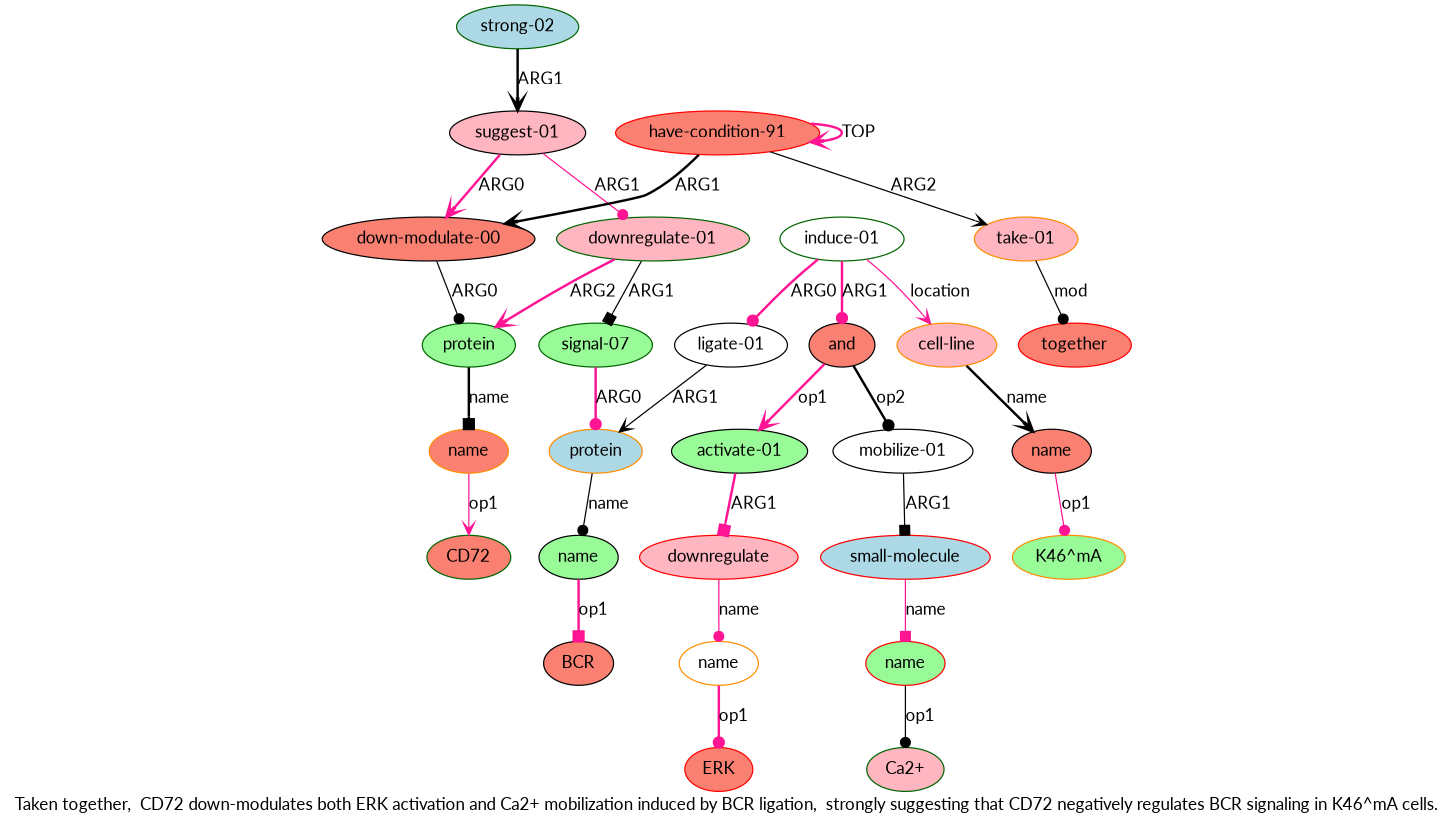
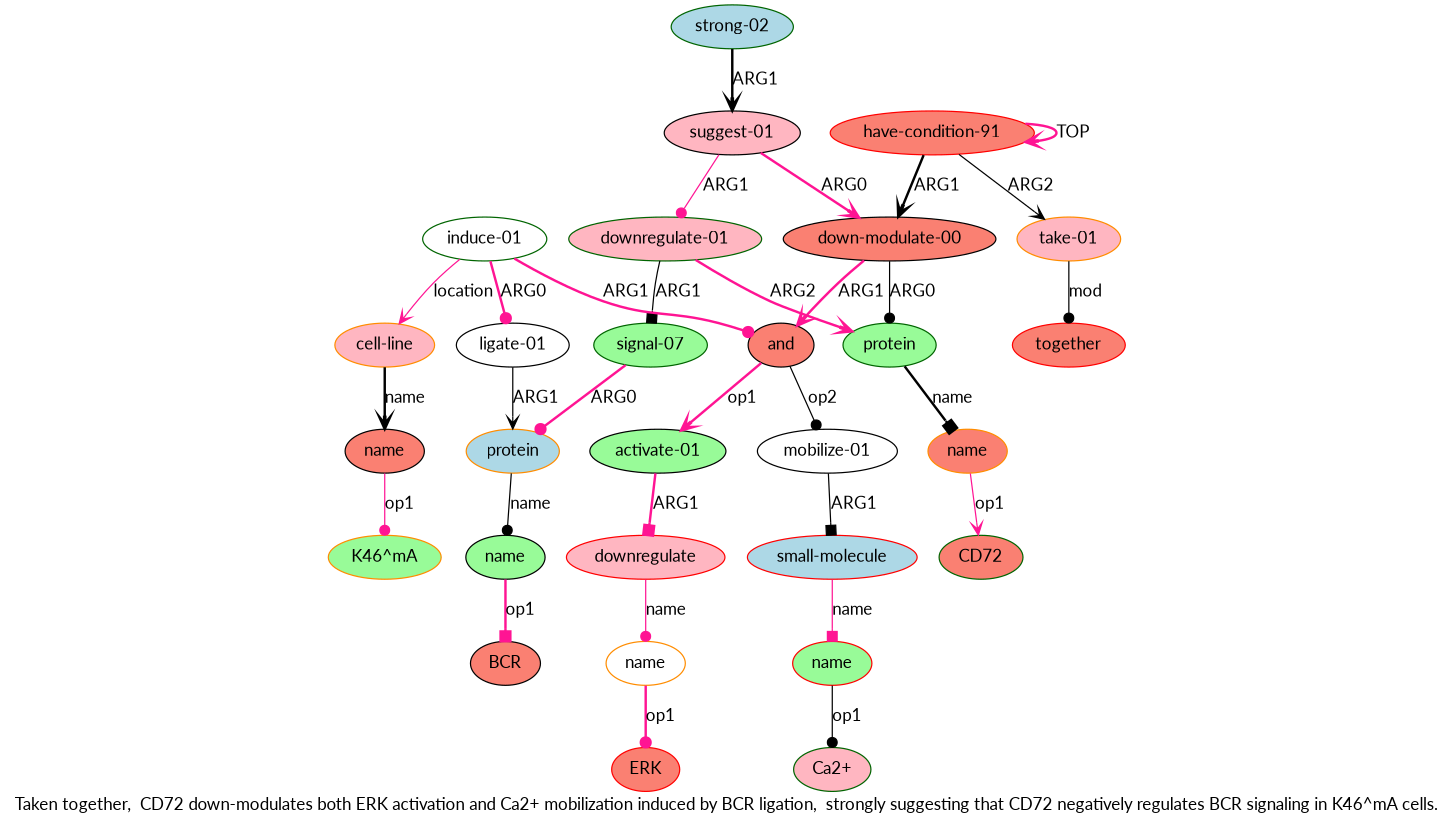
none -> (834, 287)
(870, 393) -> (802, 393)
